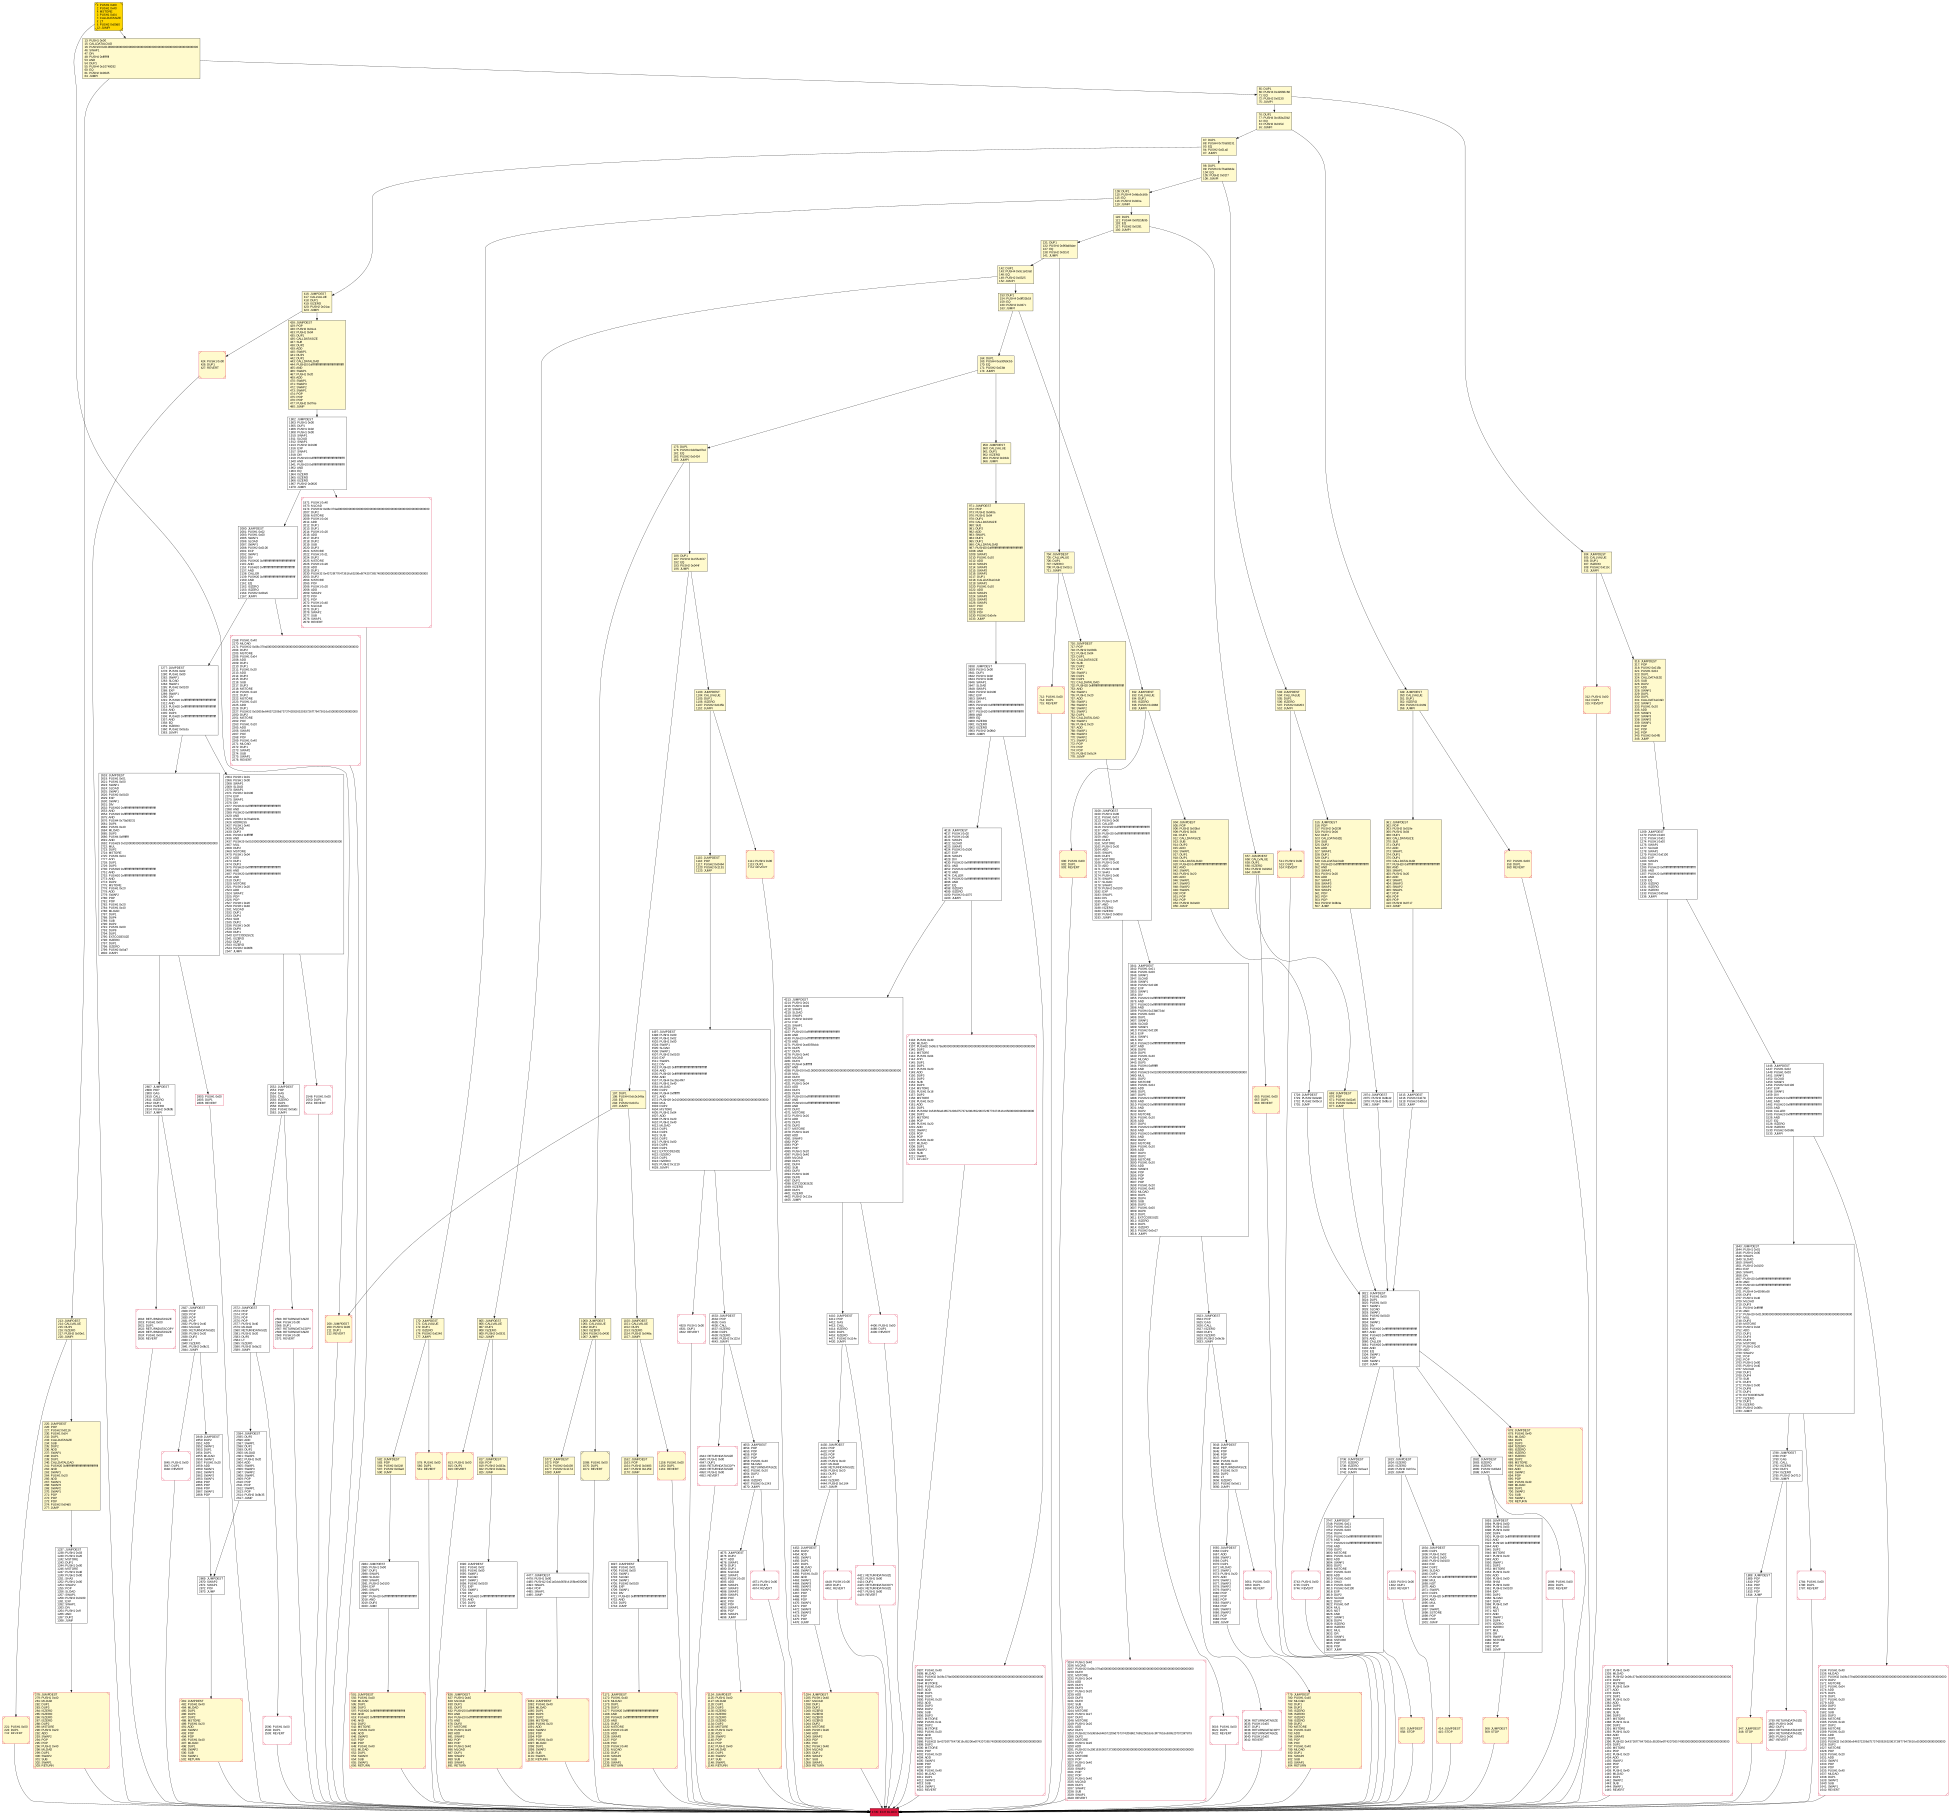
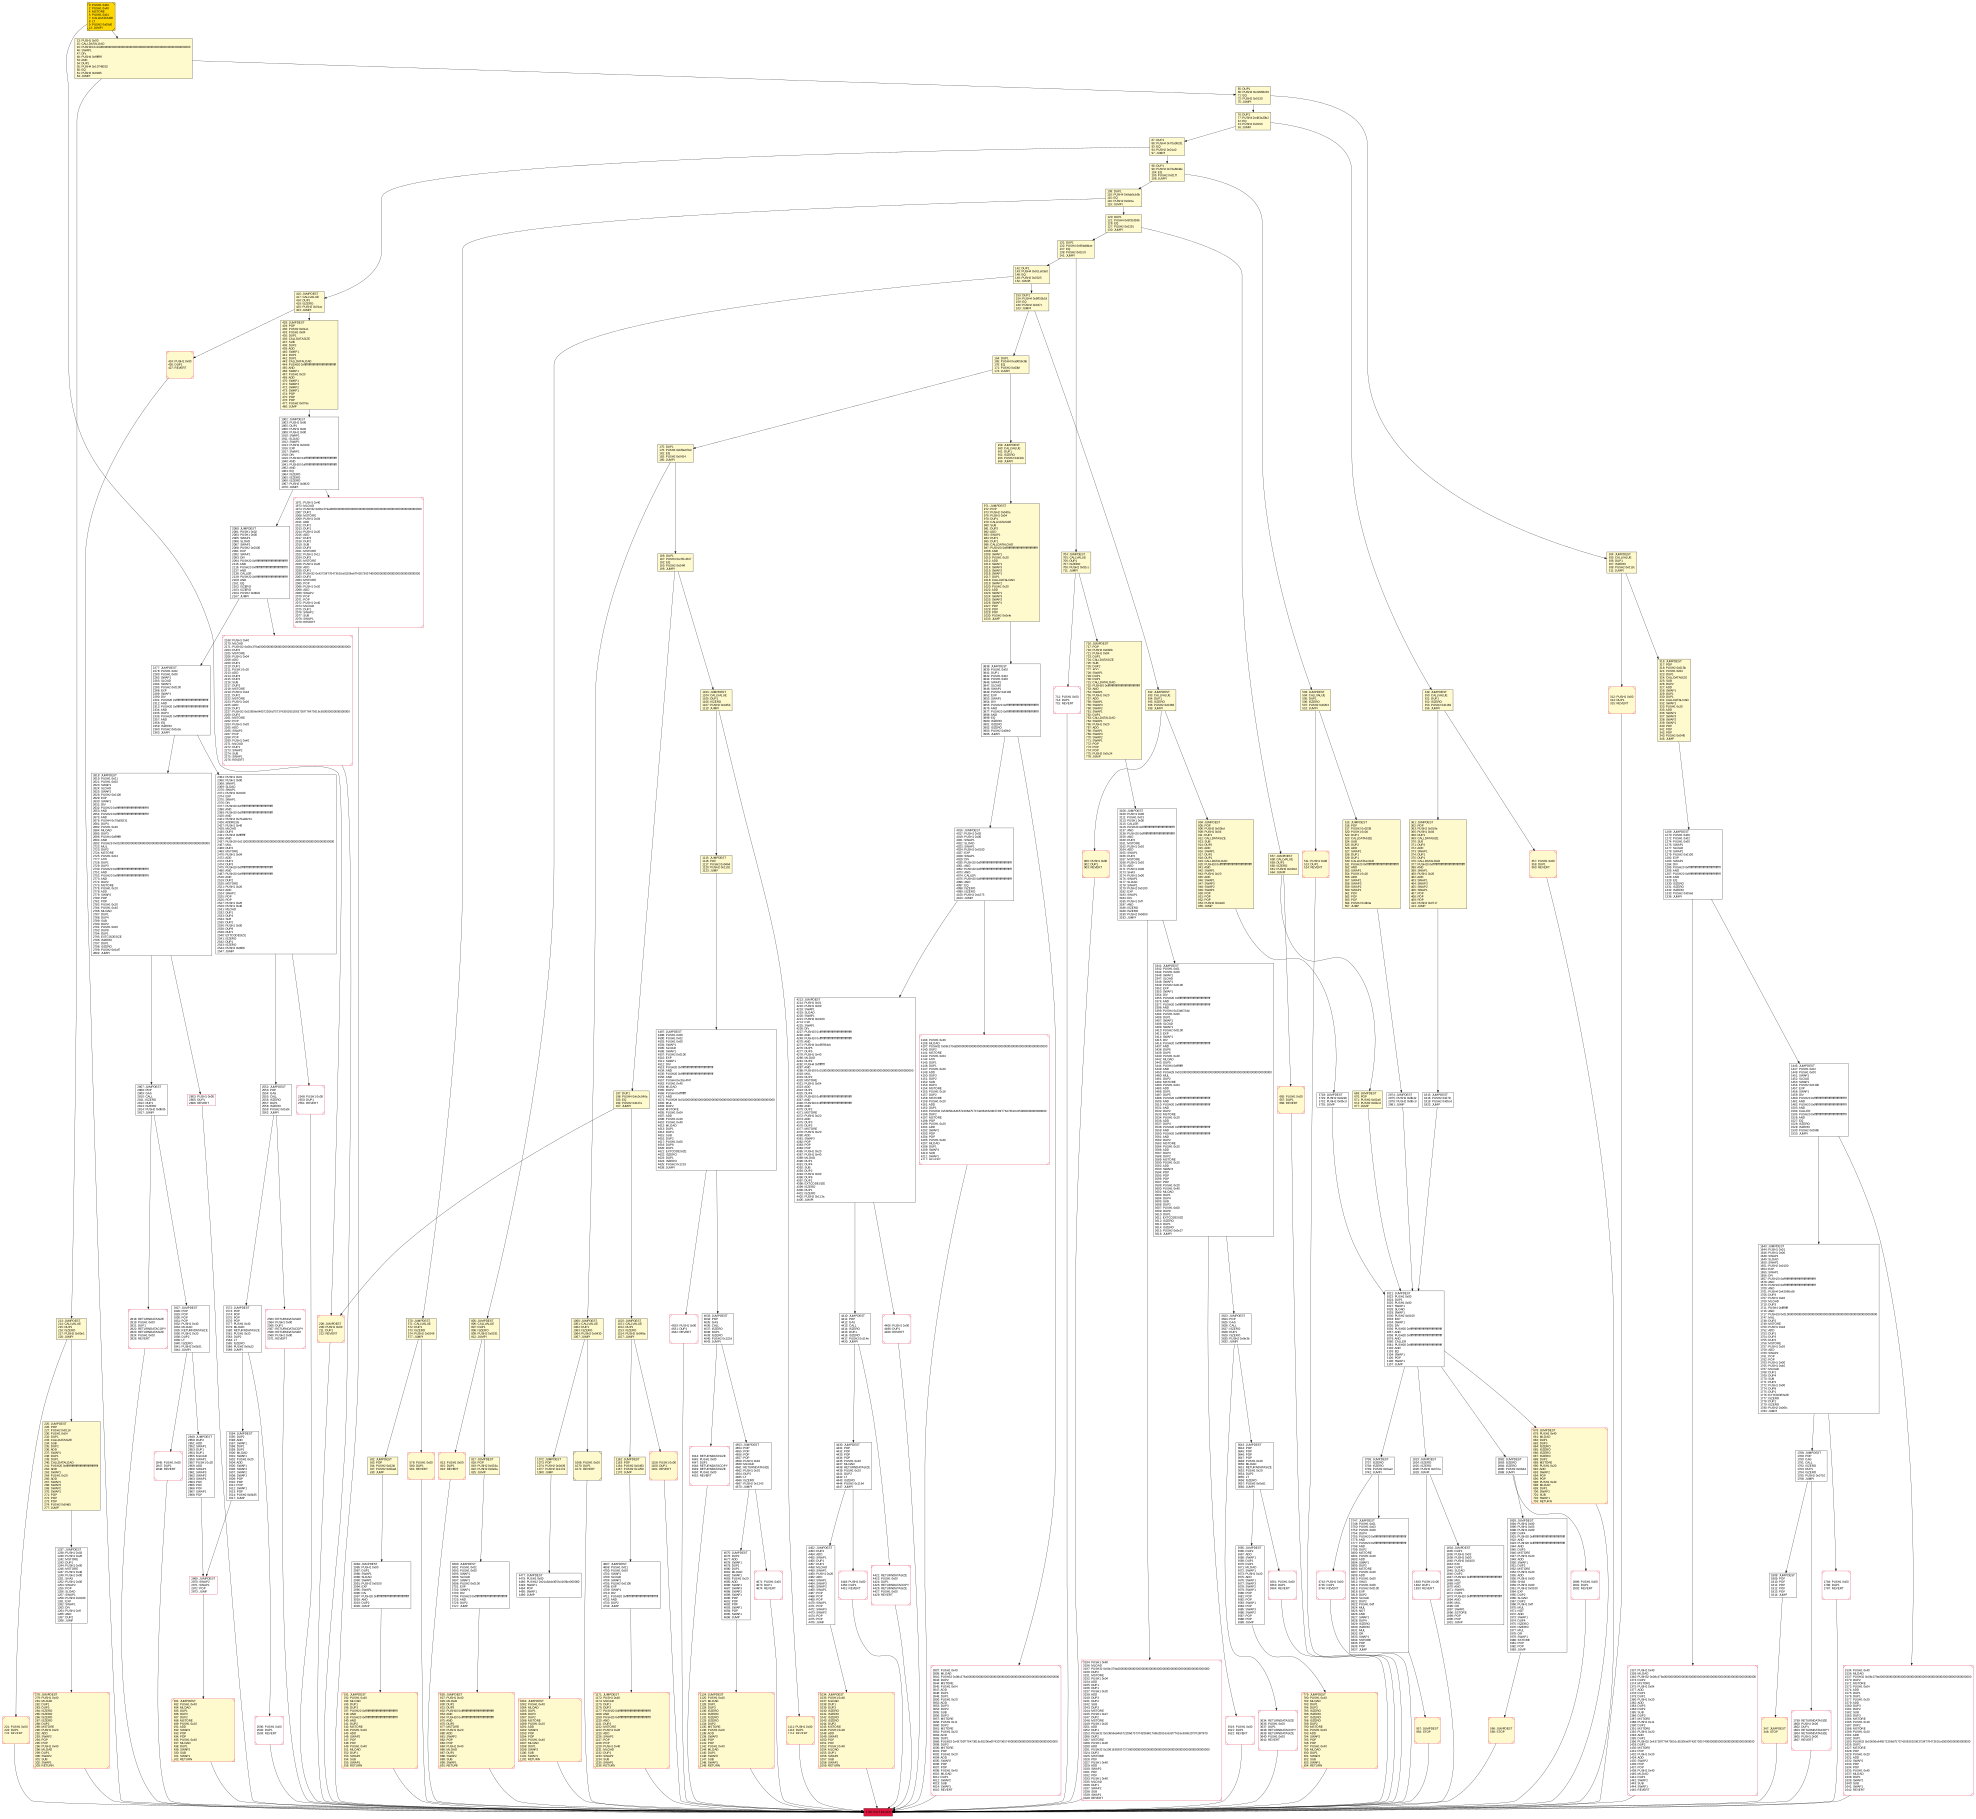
(1051, 700) -> (1067, 700)
(211, 1585) -> (203, 1585)
(1449, 1730) -> none
